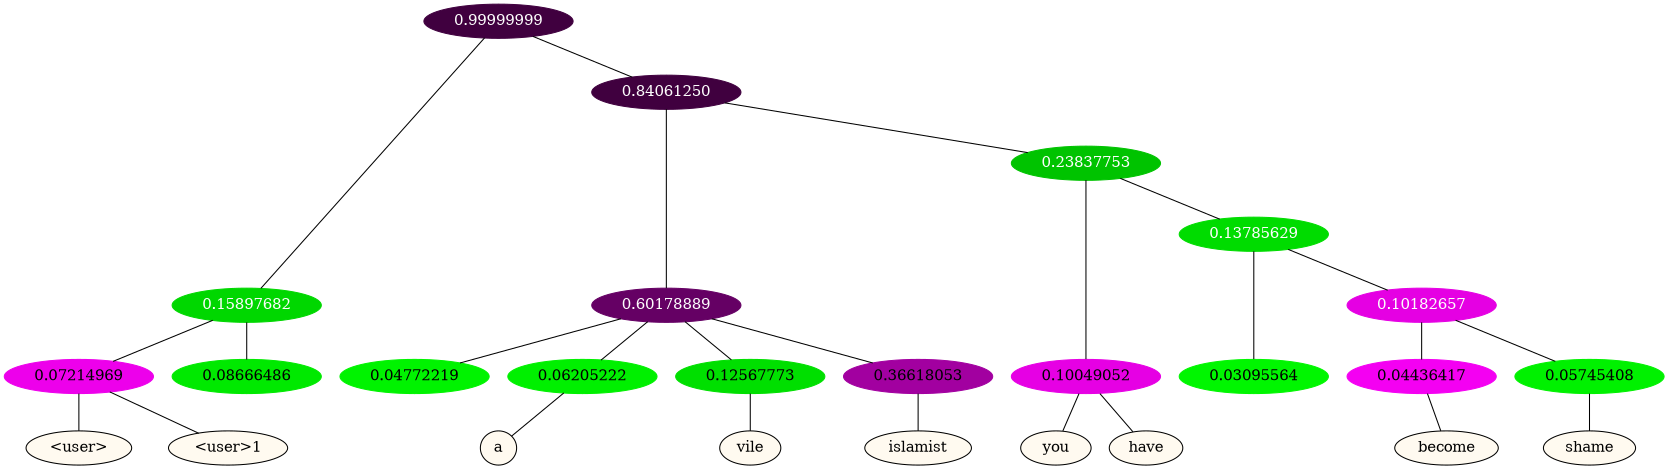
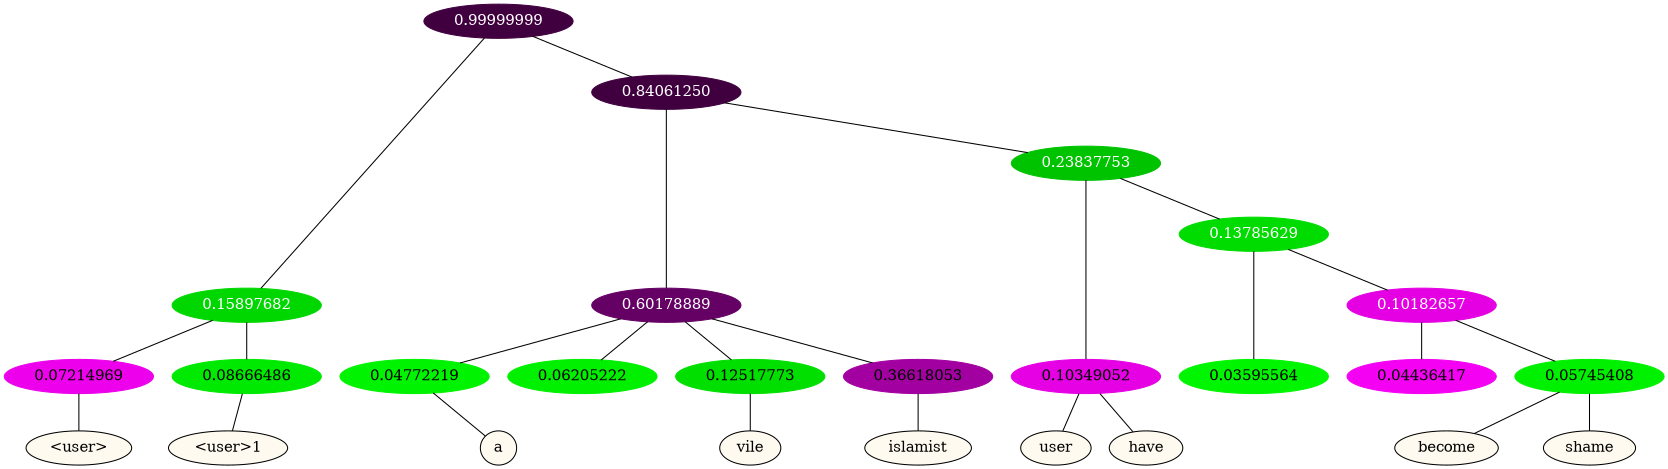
(750, 376) -> (750, 376)
(1086, 376) -> (1086, 376)
(1254, 376) -> (1254, 376)
(1434, 412) -> (1517, 413)
(154, 413) -> (237, 412)
(538, 415) -> (459, 415)
(1056, 448) -> (1056, 448)
